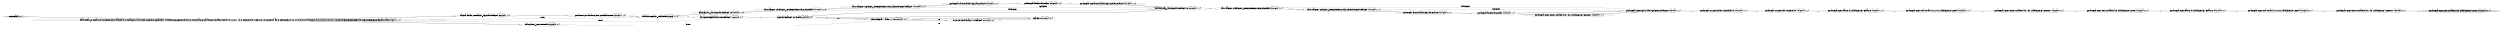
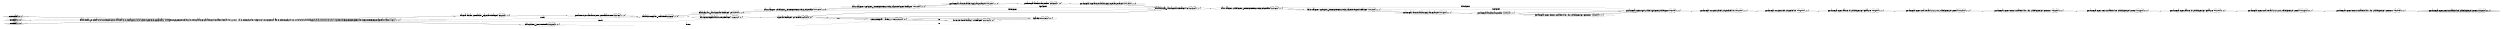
none -> (16, 20)
none -> (16, 24)
